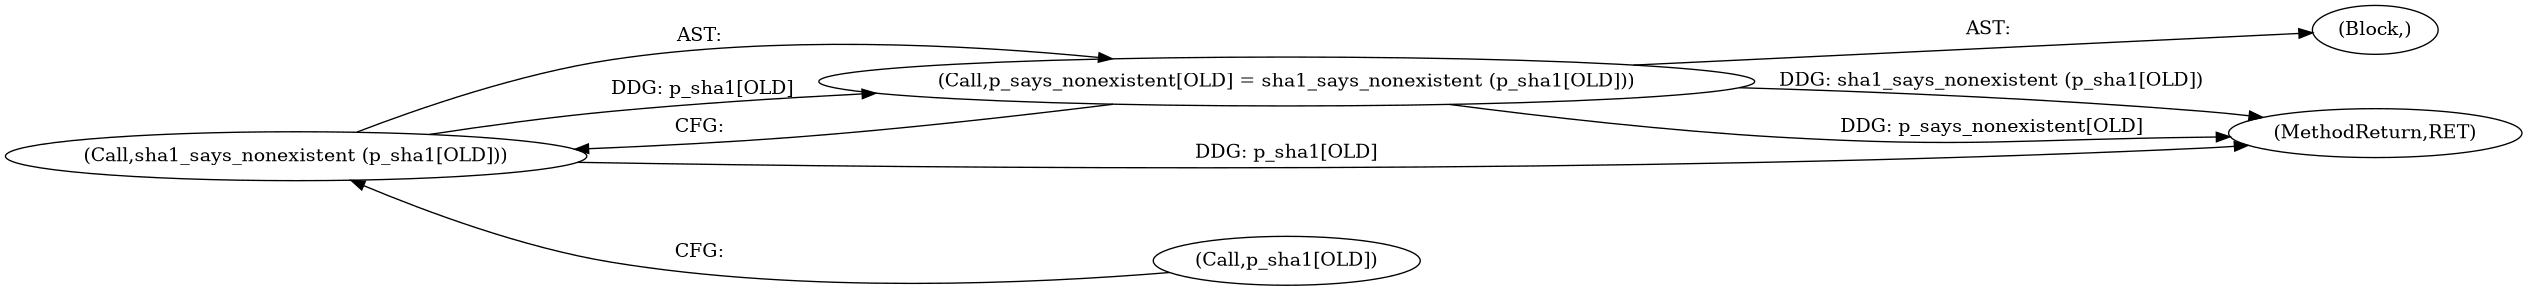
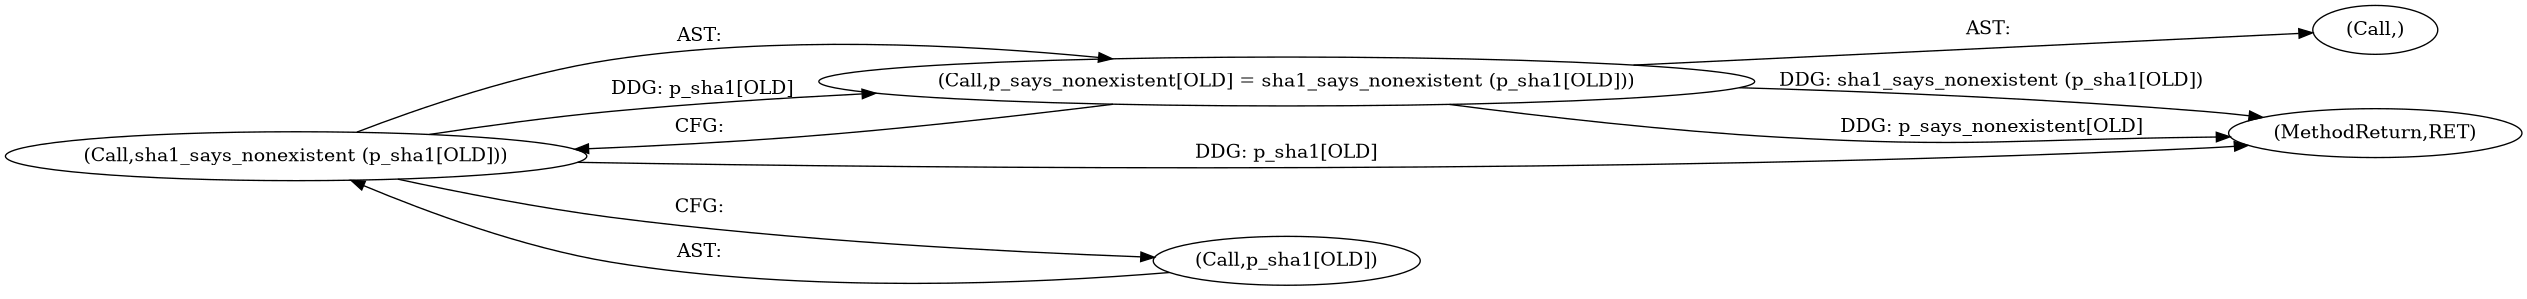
(2375, 30) -> (2375, 30)
none -> (767, 234)
(703, 252) -> (703, 252)
